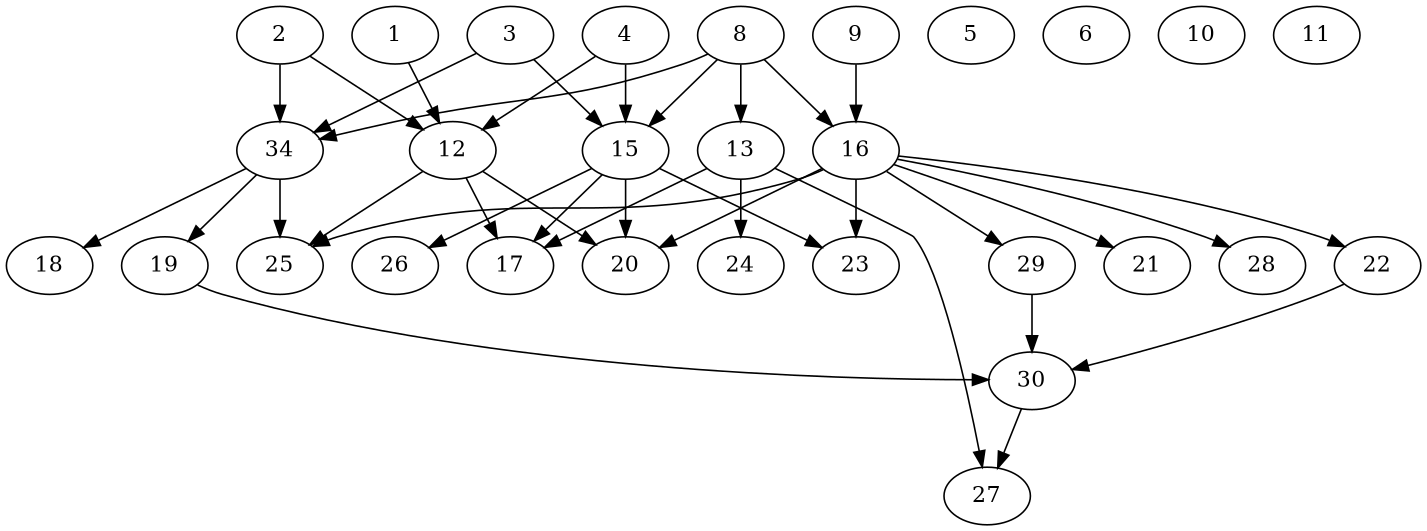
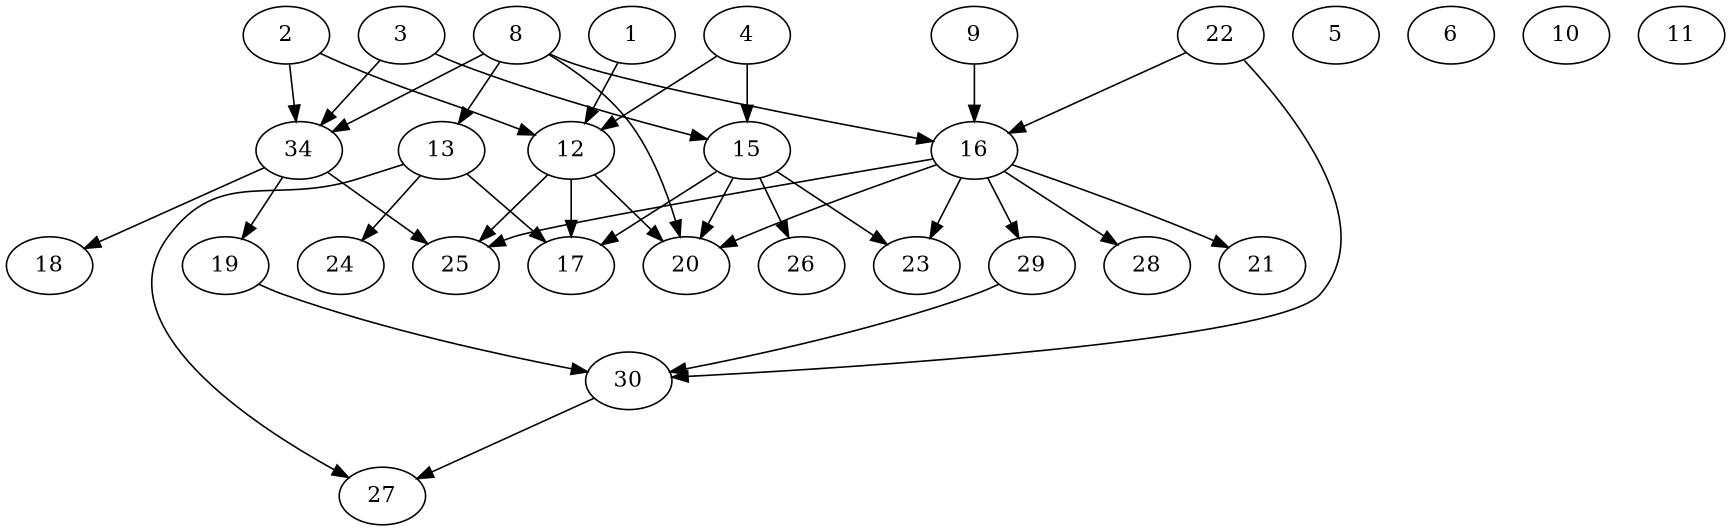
(689, 87) -> (637, 133)
(1116, 187) -> (1105, 90)
